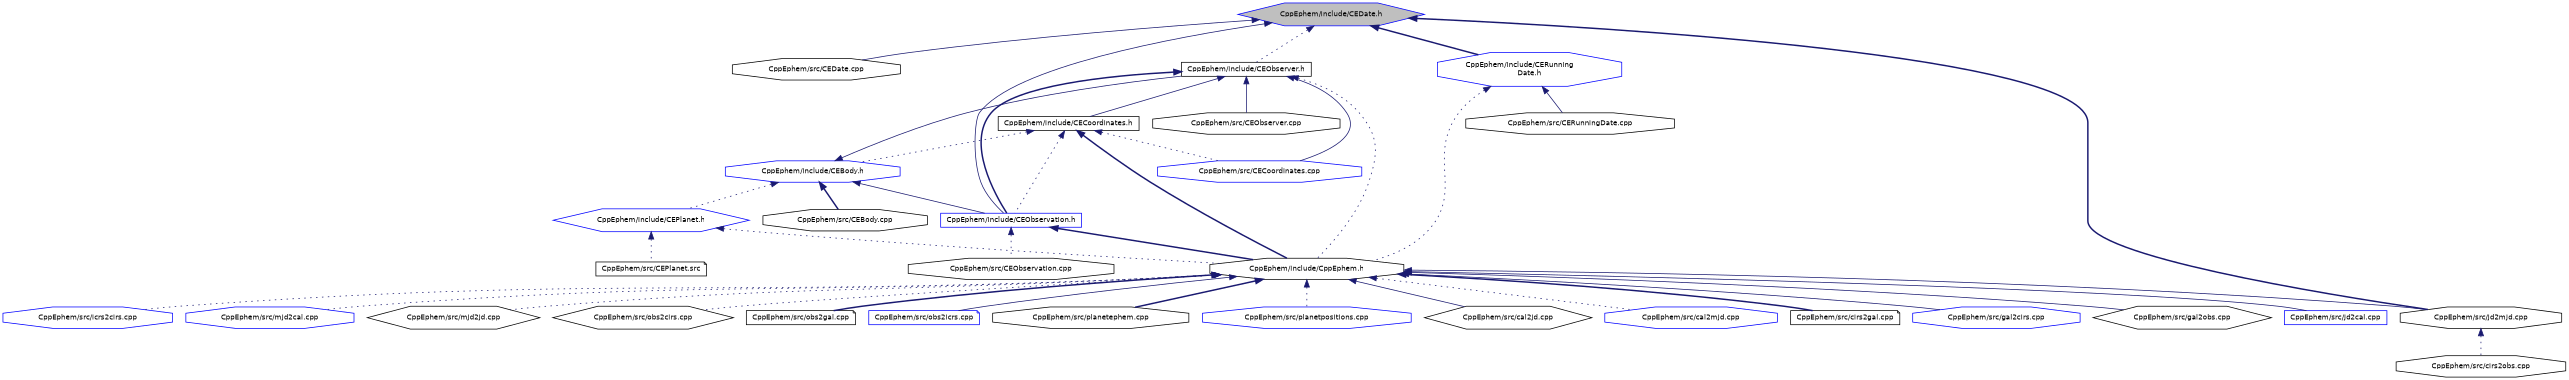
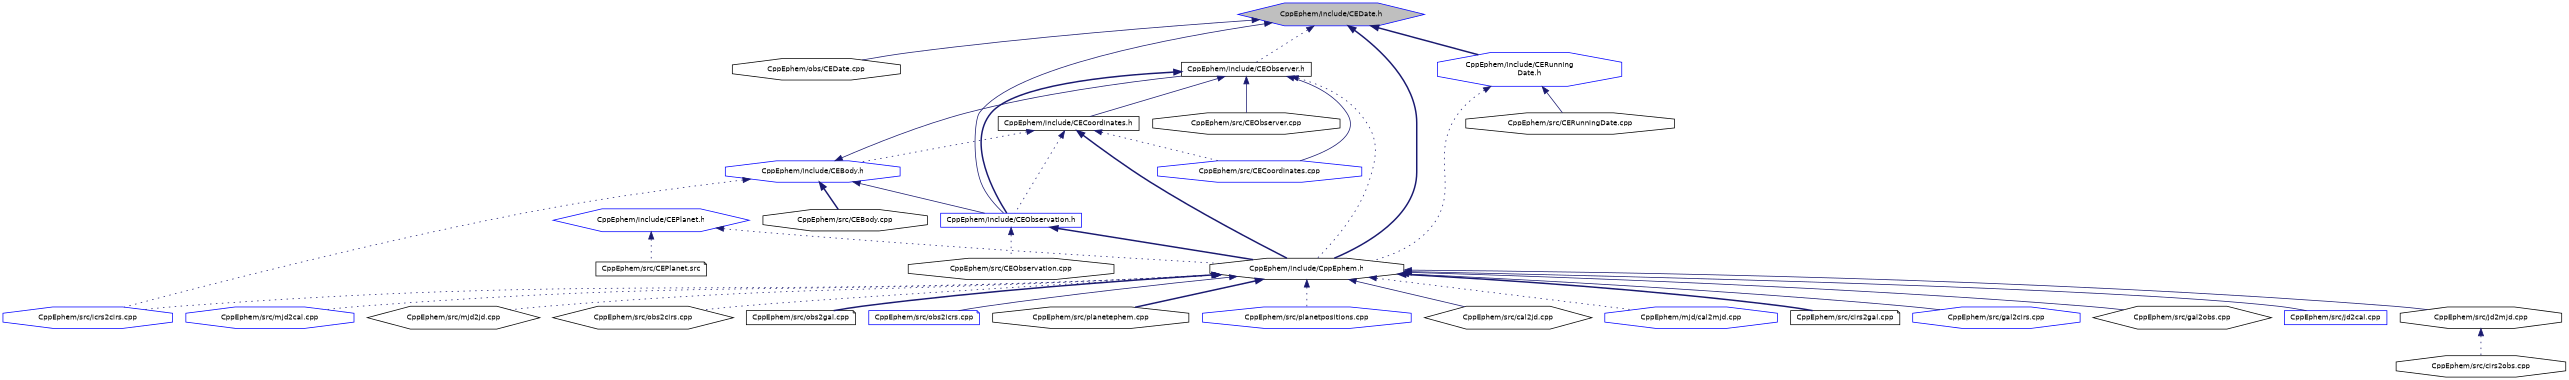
(816, 69) -> (816, 69)
(1985, 74) -> (1417, 153)
(729, 197) -> (431, 232)
(1691, 318) -> (1691, 318)
